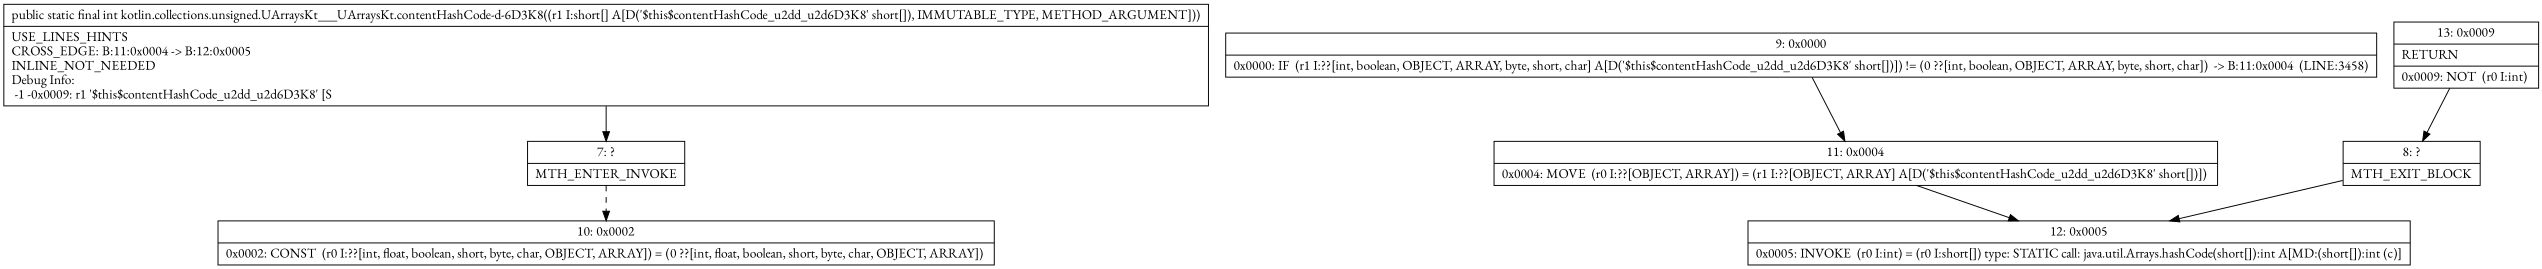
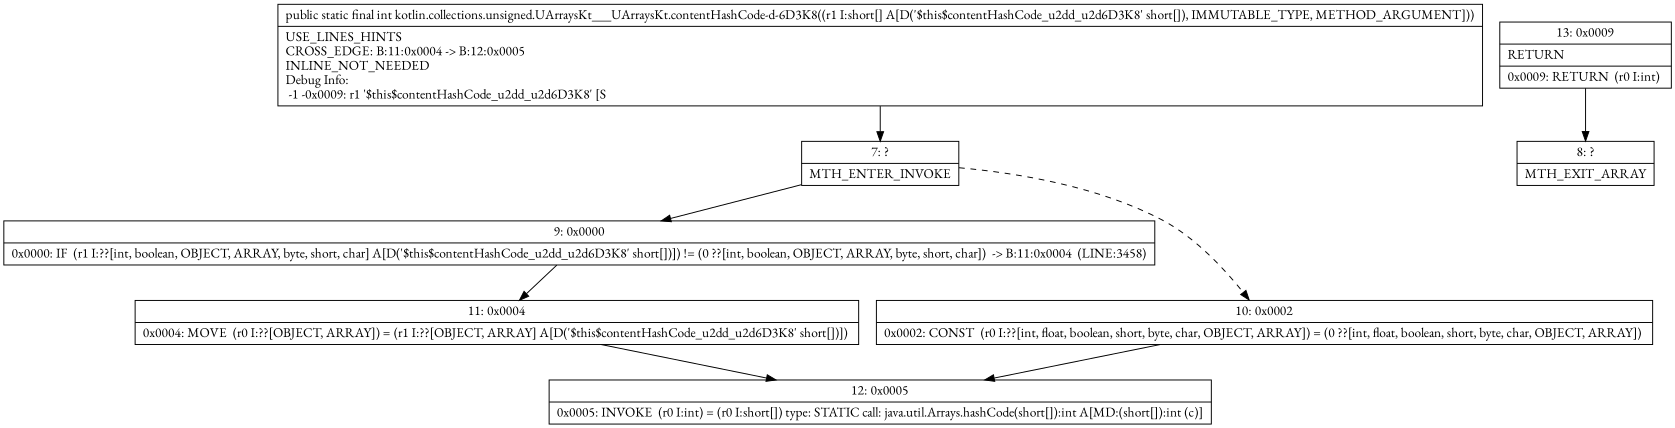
(2466, 77) -> (1586, 77)
(2412, 174) -> (1586, 174)
(2261, 200) -> (1077, 361)
none -> (736, 202)
